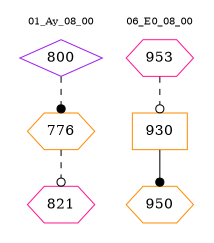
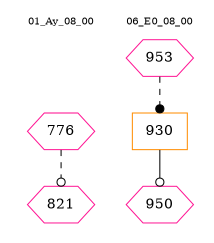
(61, 58) -> none
(160, 91) -> (160, 91)
(61, 131) -> (61, 131)
(160, 164) -> (160, 164)
(160, 205) -> (160, 205)
